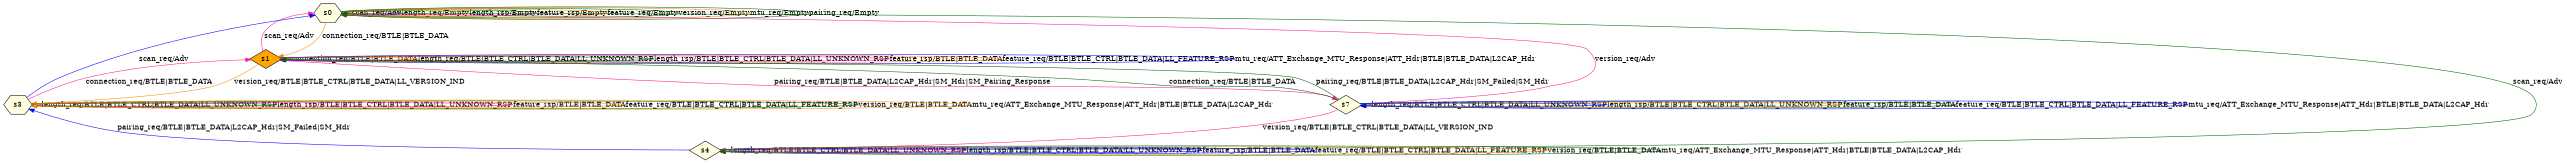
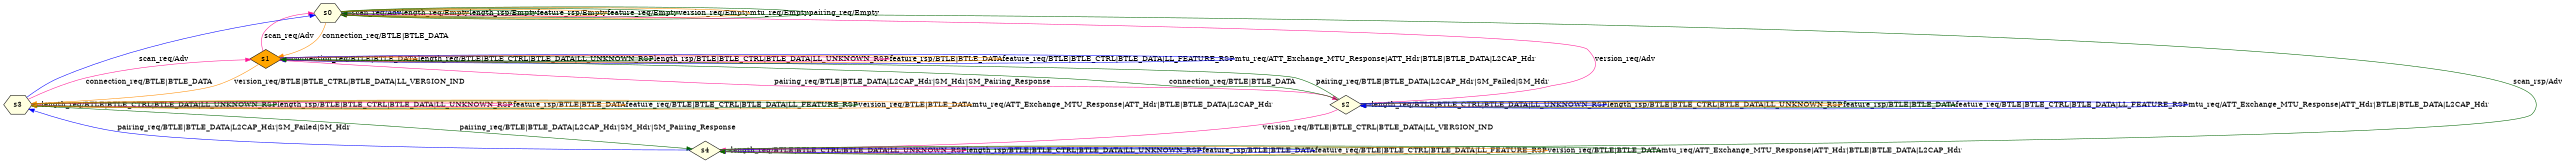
(2538, 82) -> (2538, 82)
(1346, 105) -> (1346, 105)
none -> (359, 124)
